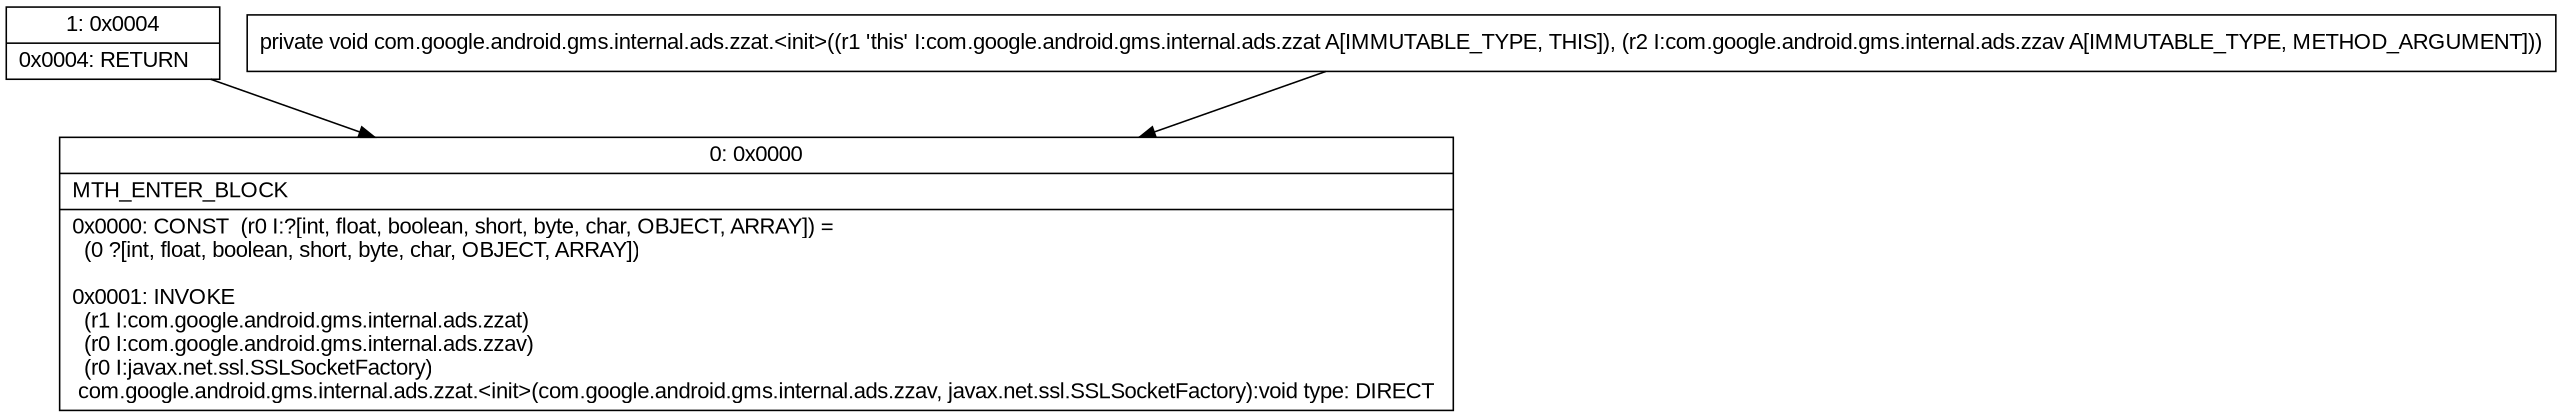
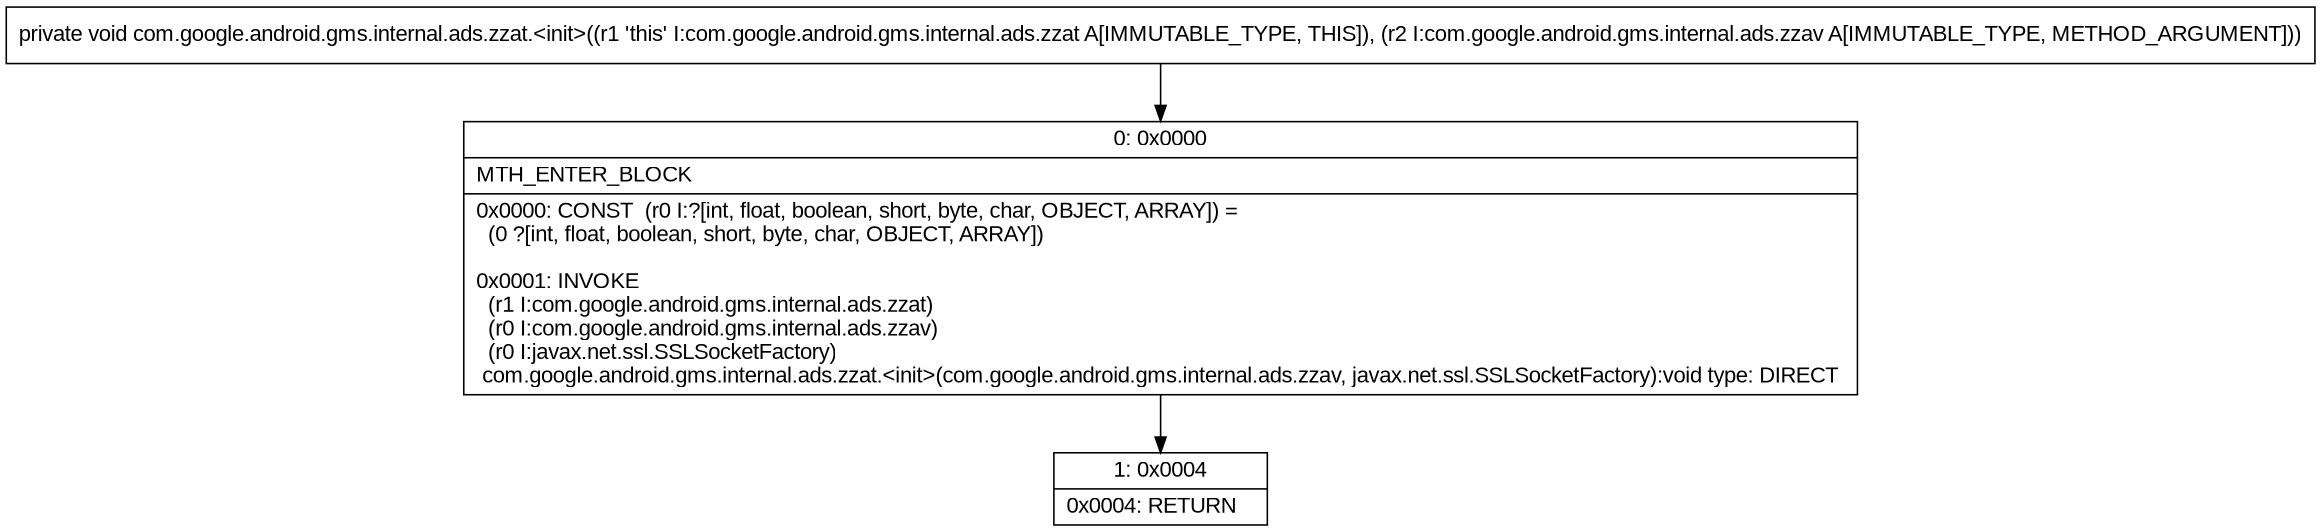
(285, 106) -> (1161, 416)
